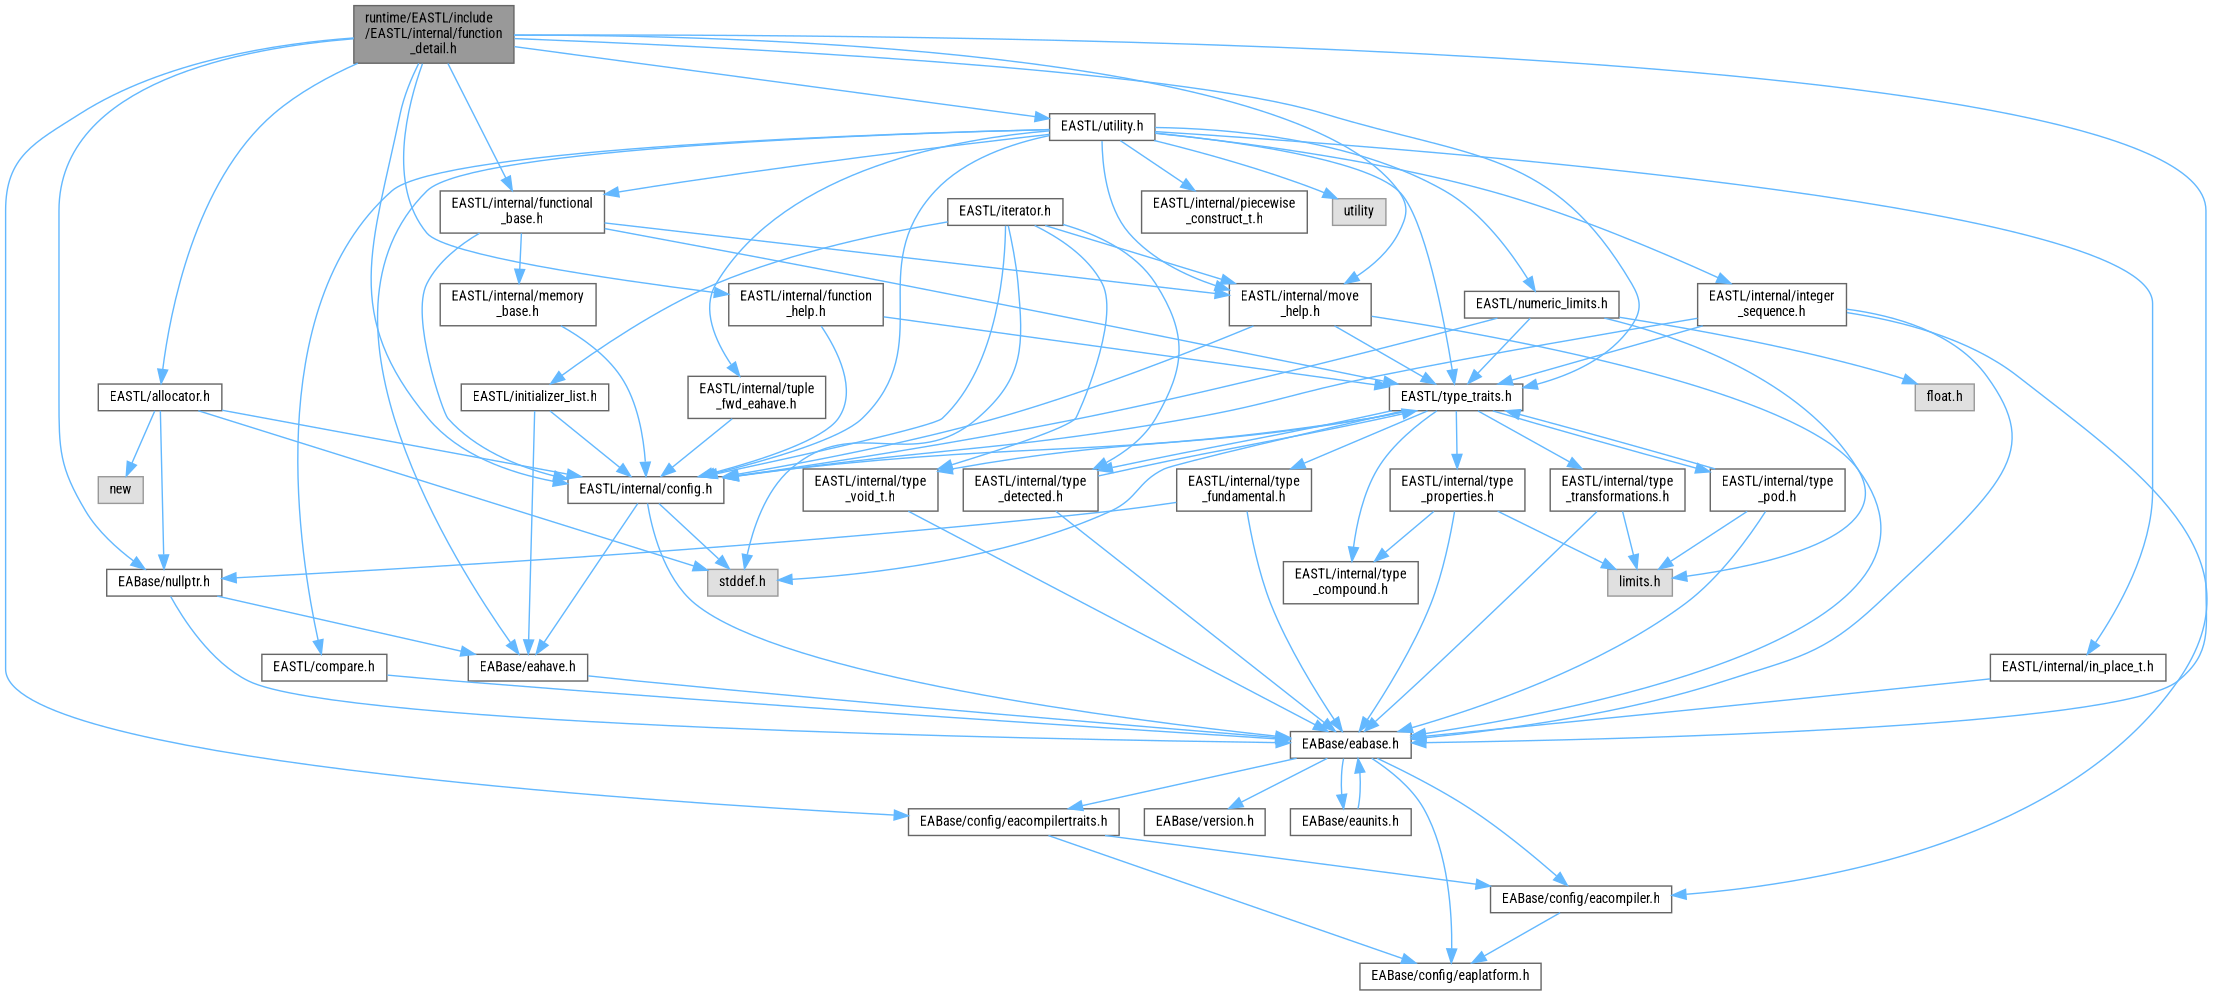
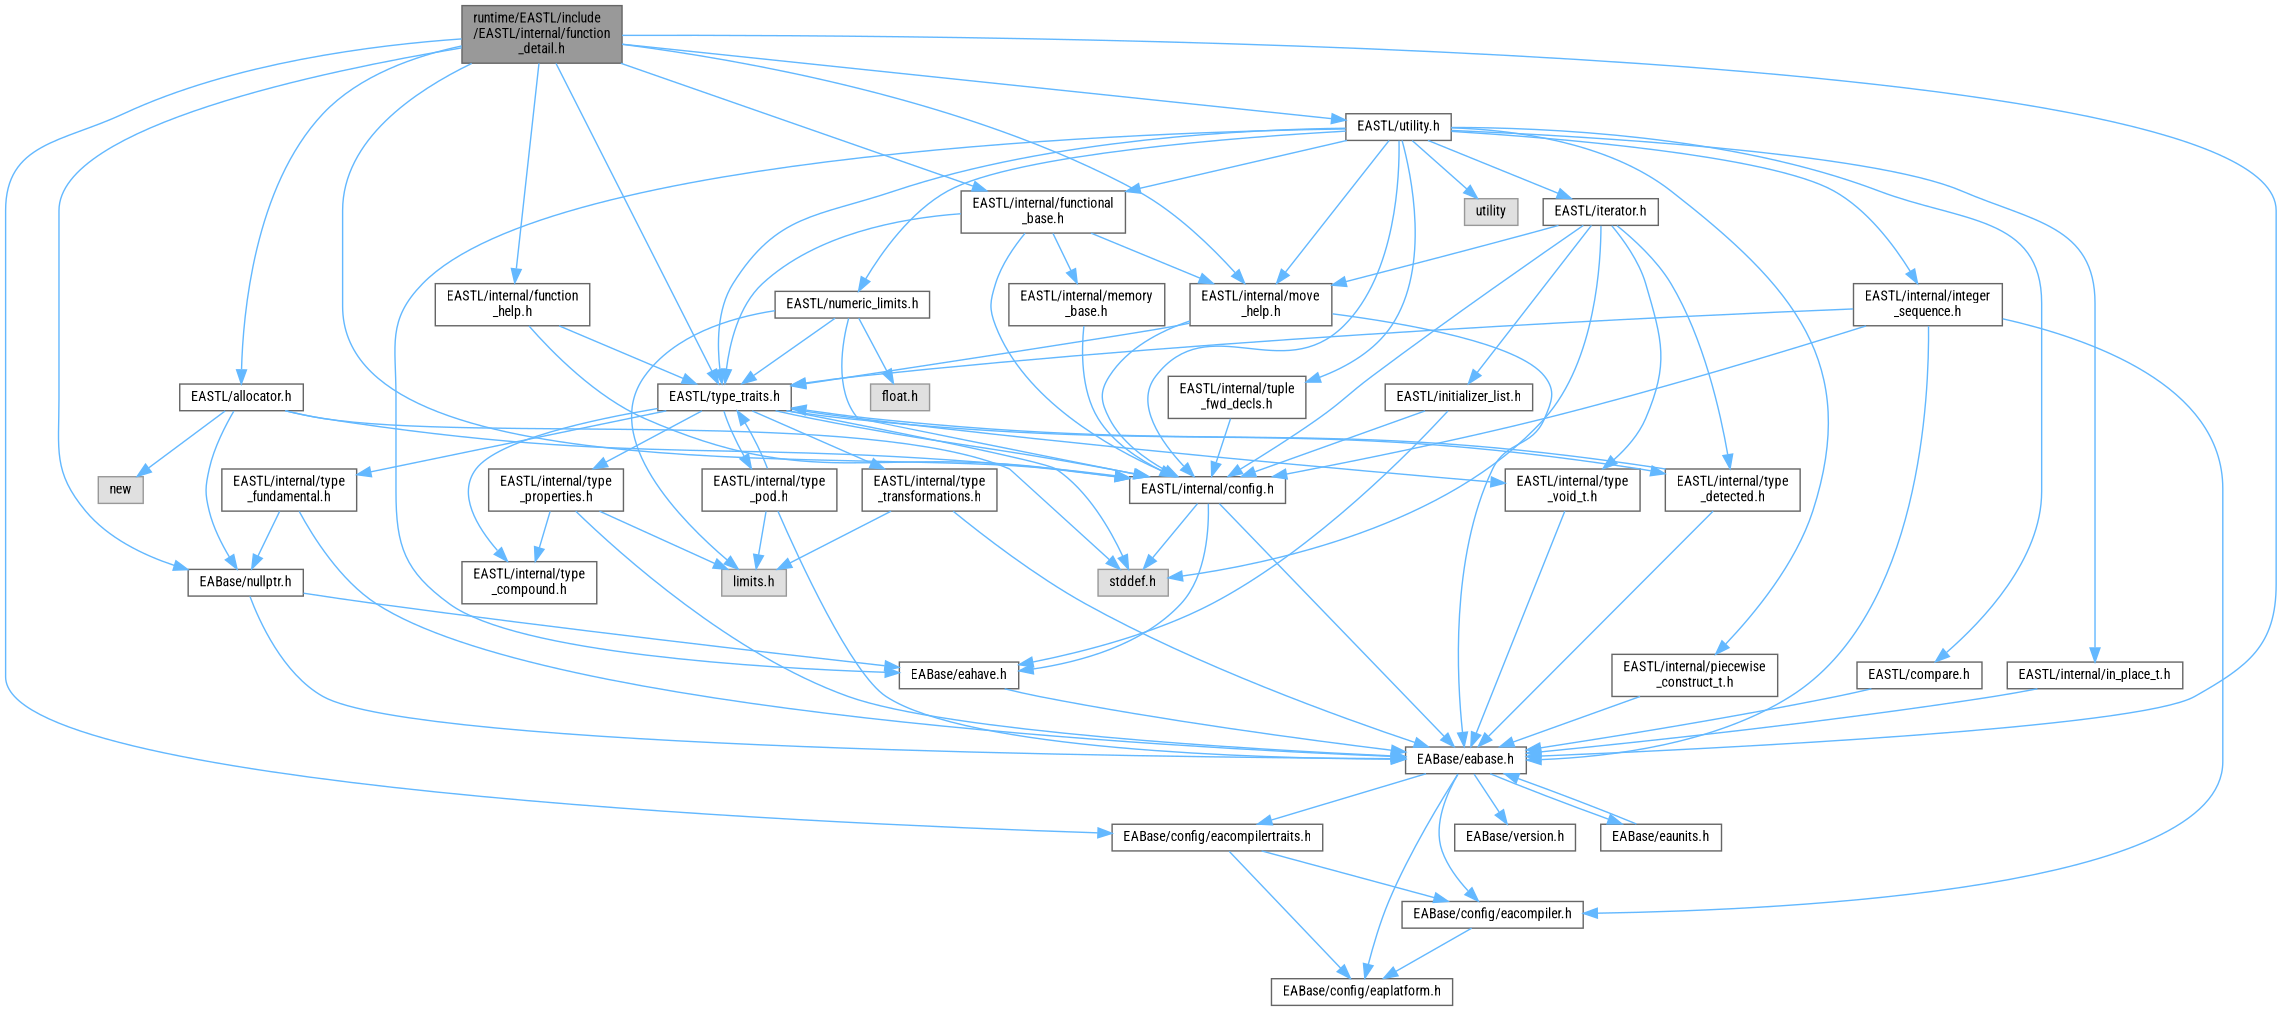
none -> (1493, 167)
(757, 397) -> (1237, 397)
none -> (1577, 719)
